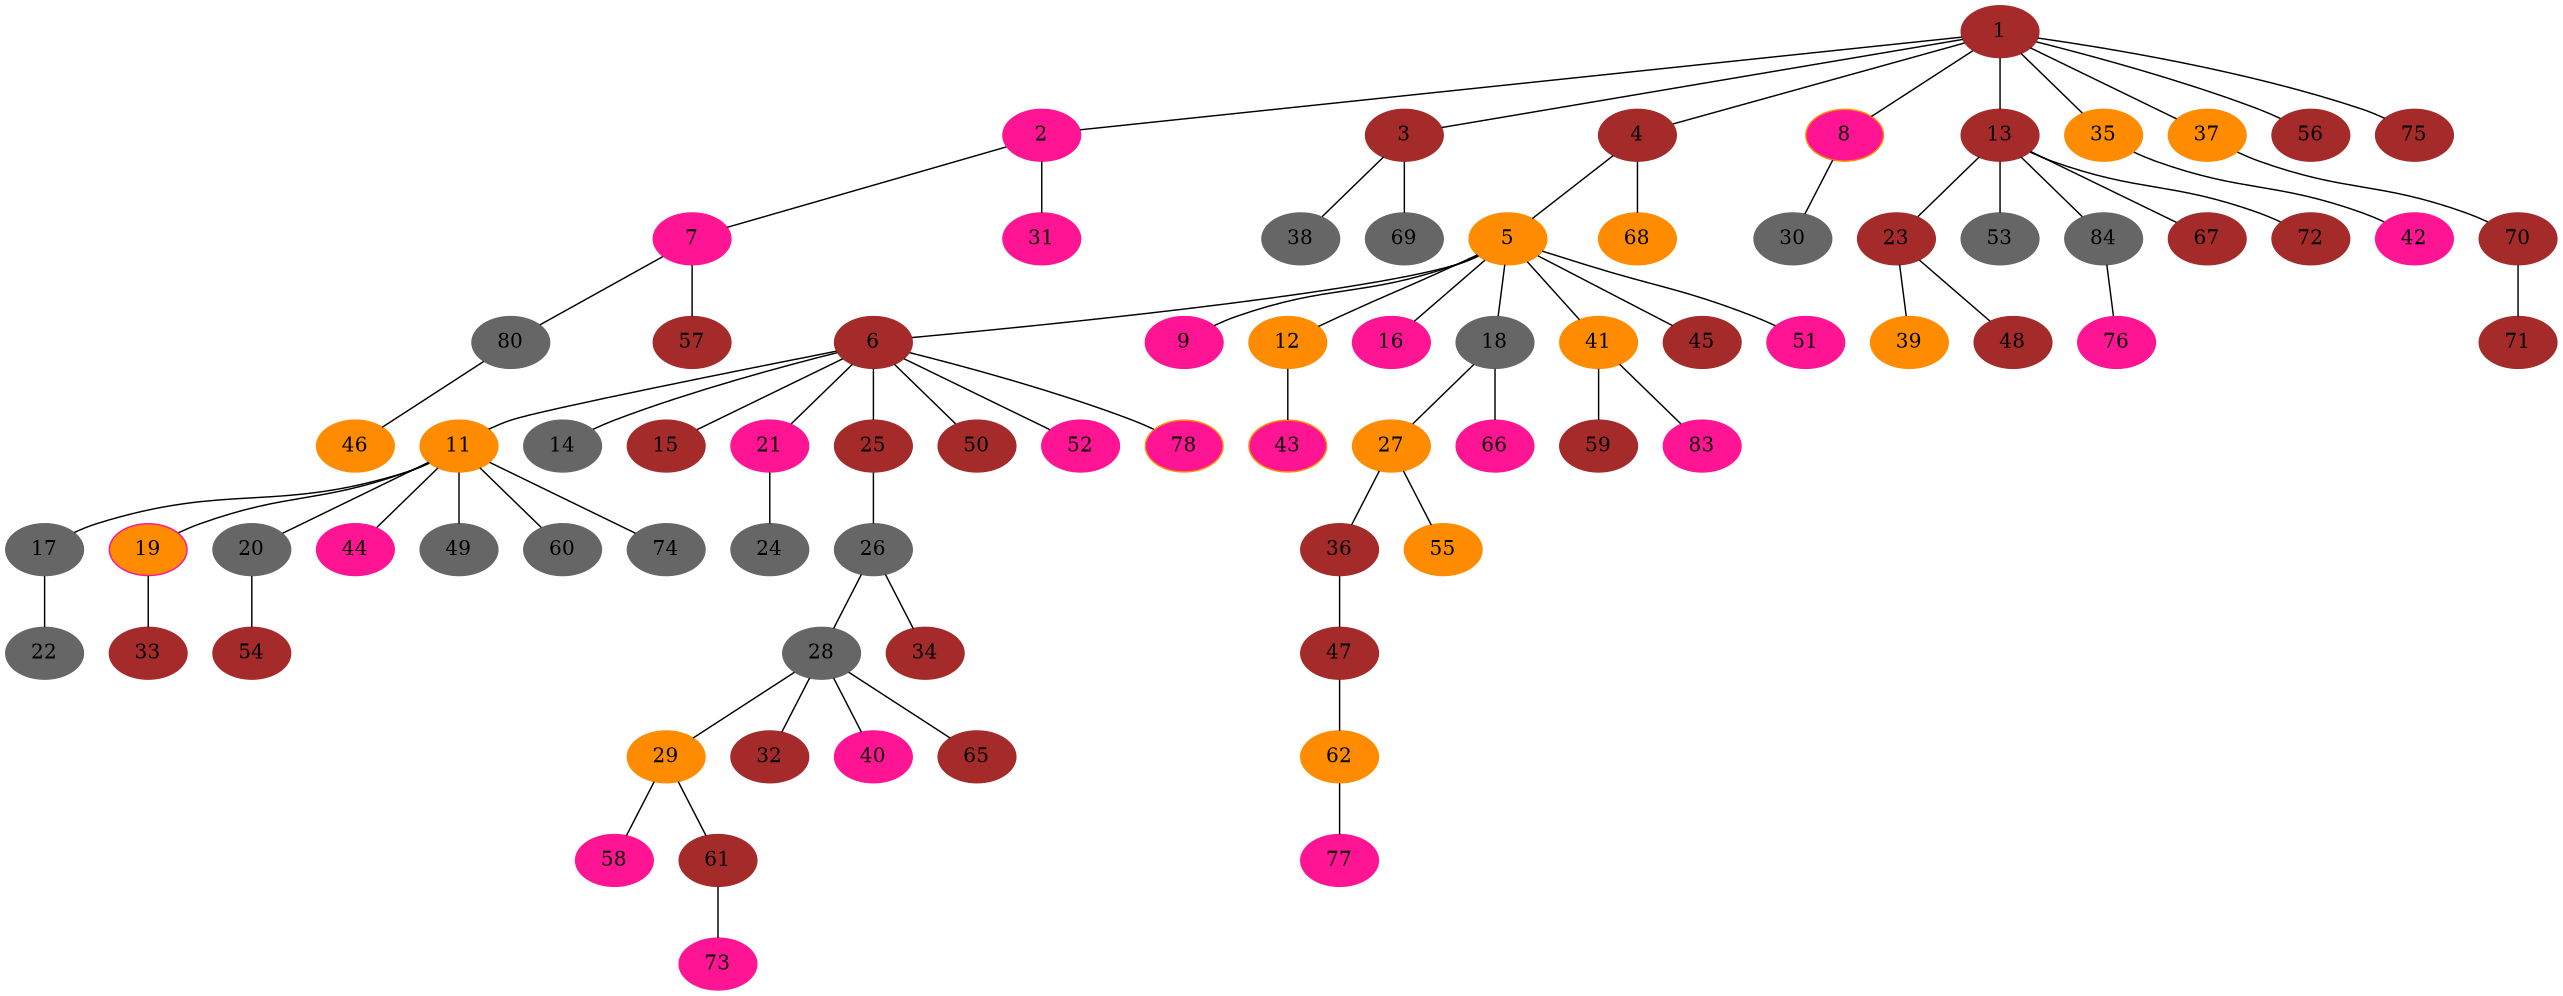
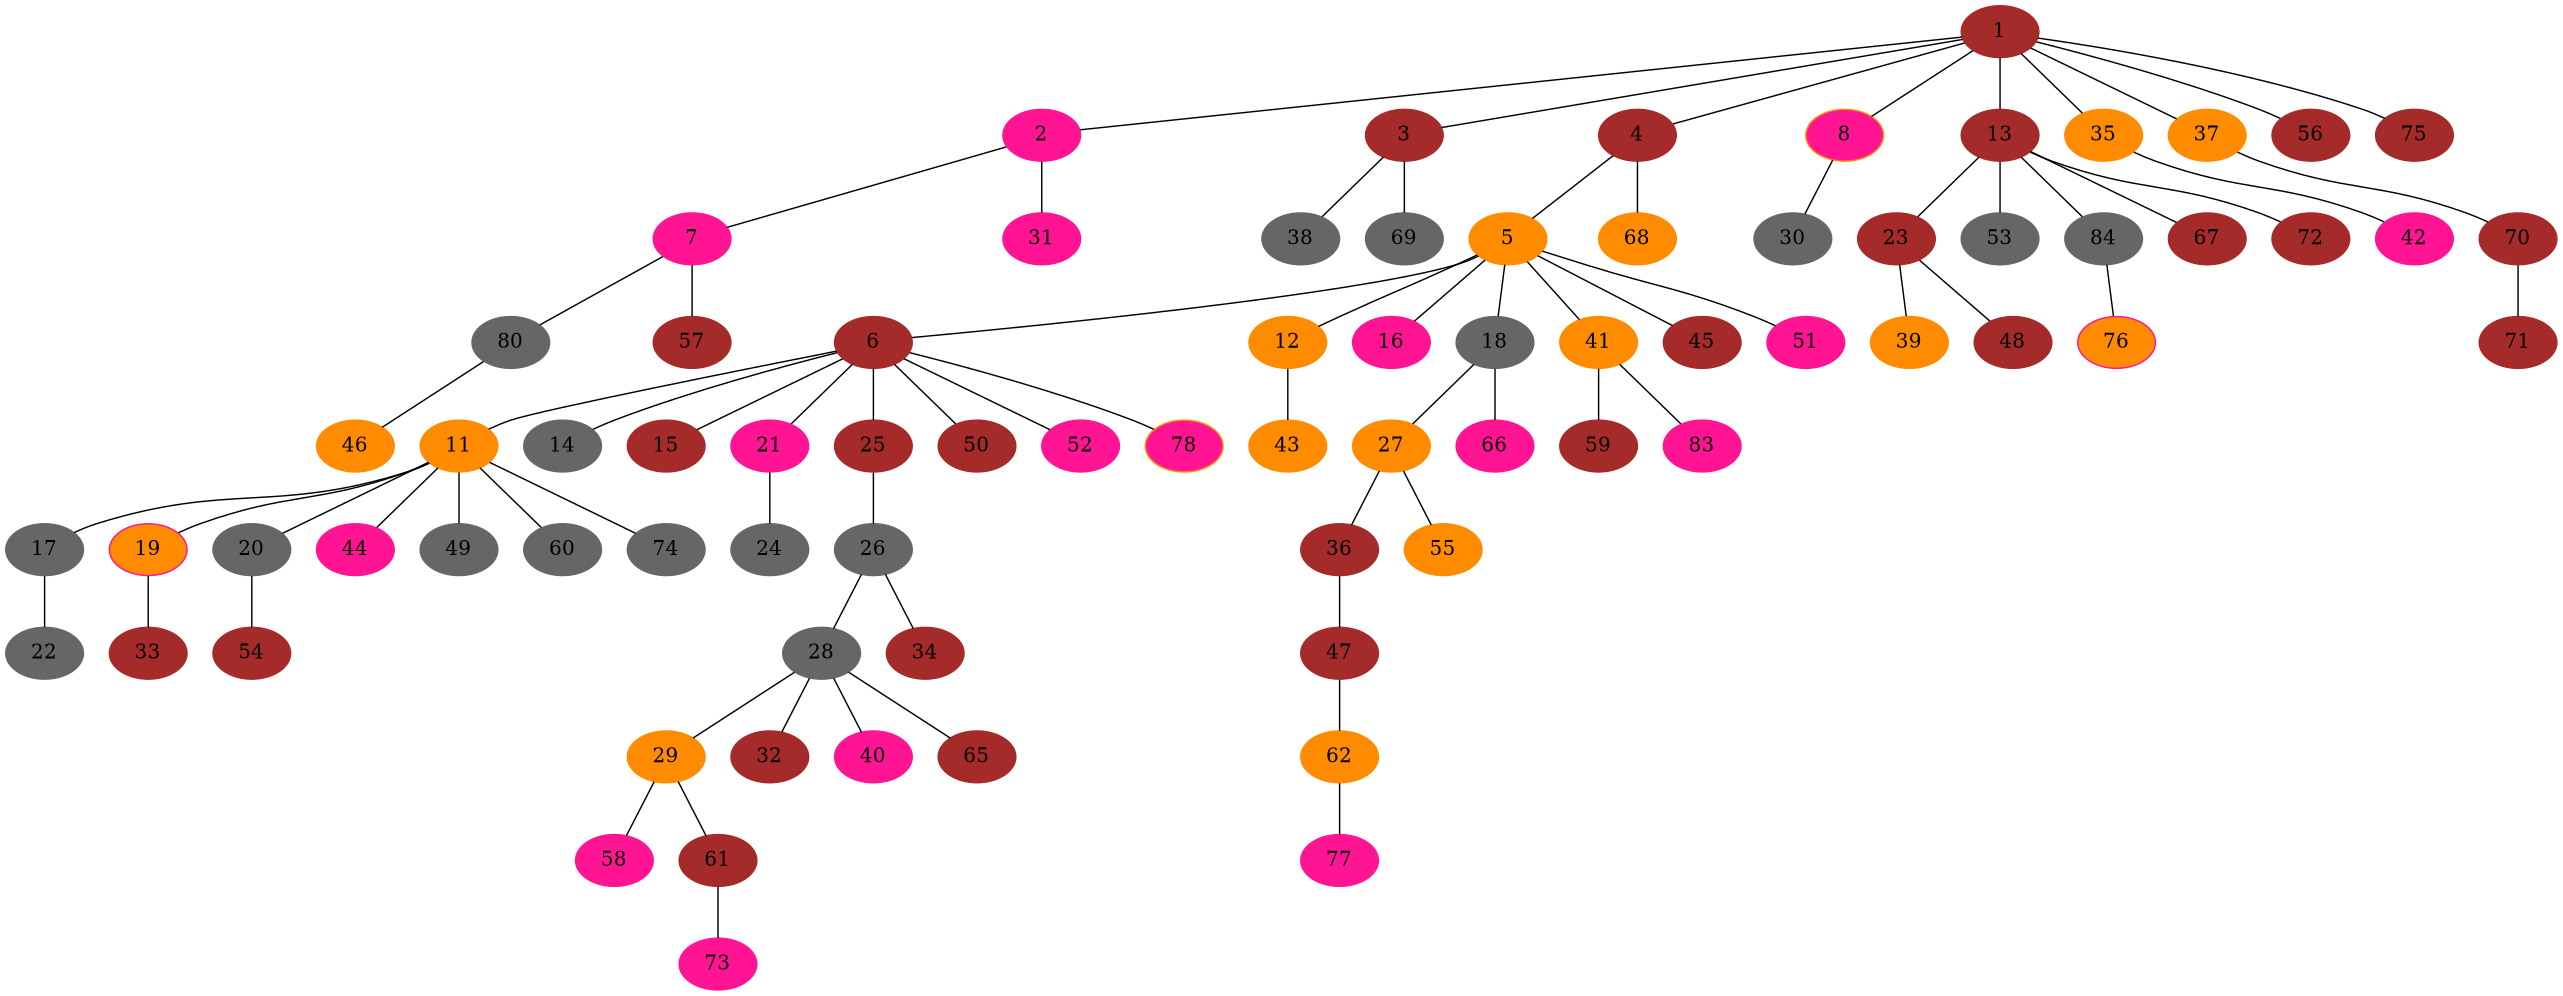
(1184, 342) -> none
(2117, 342) -> (2117, 342)
(1288, 446) -> (1288, 446)
